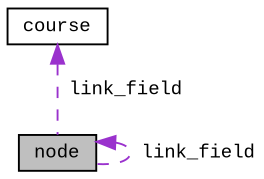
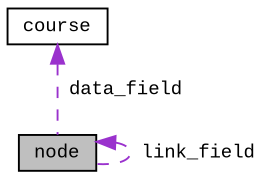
(121, 90) -> (121, 90)
